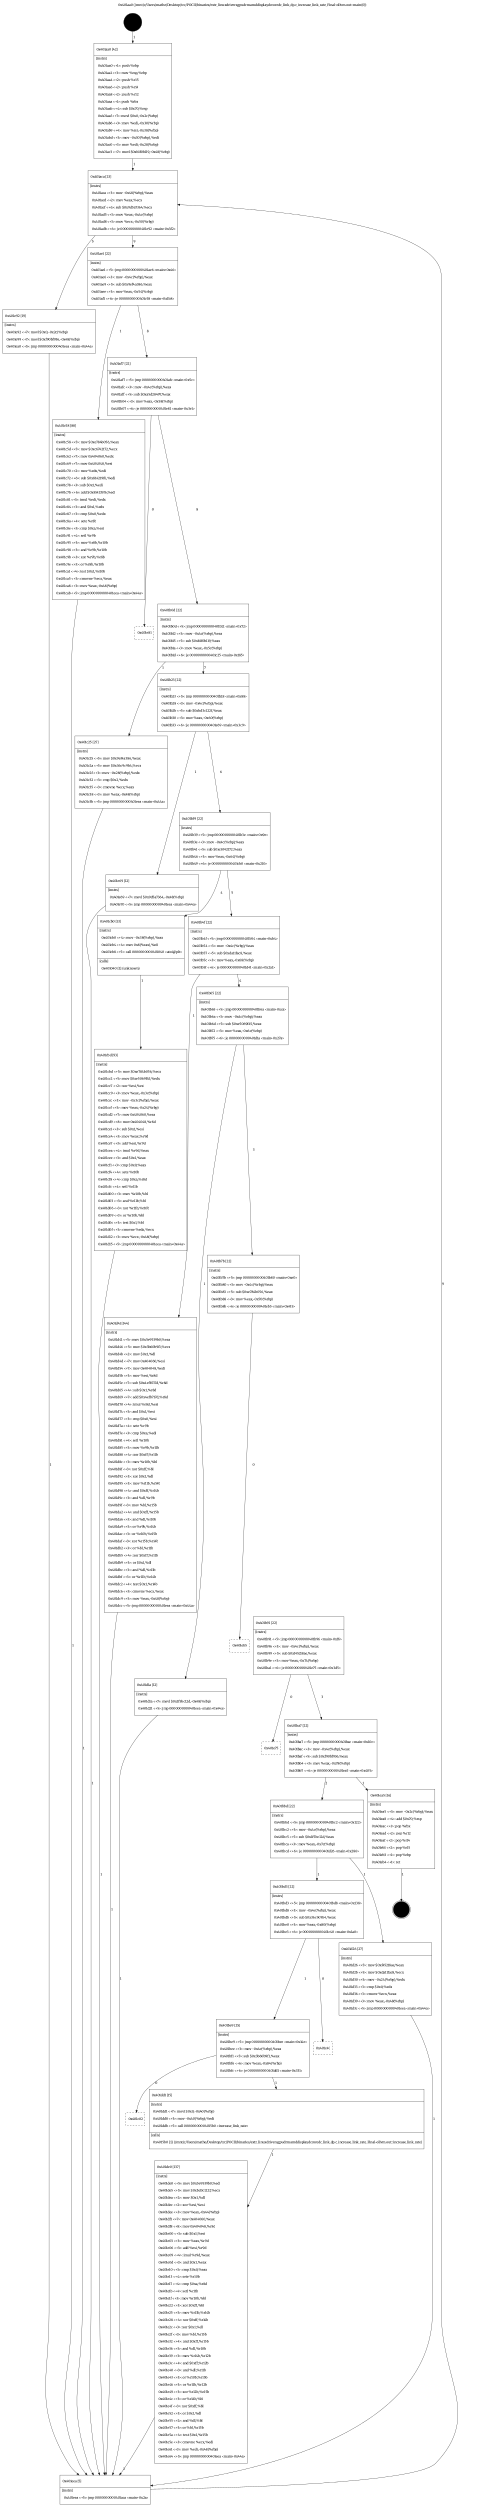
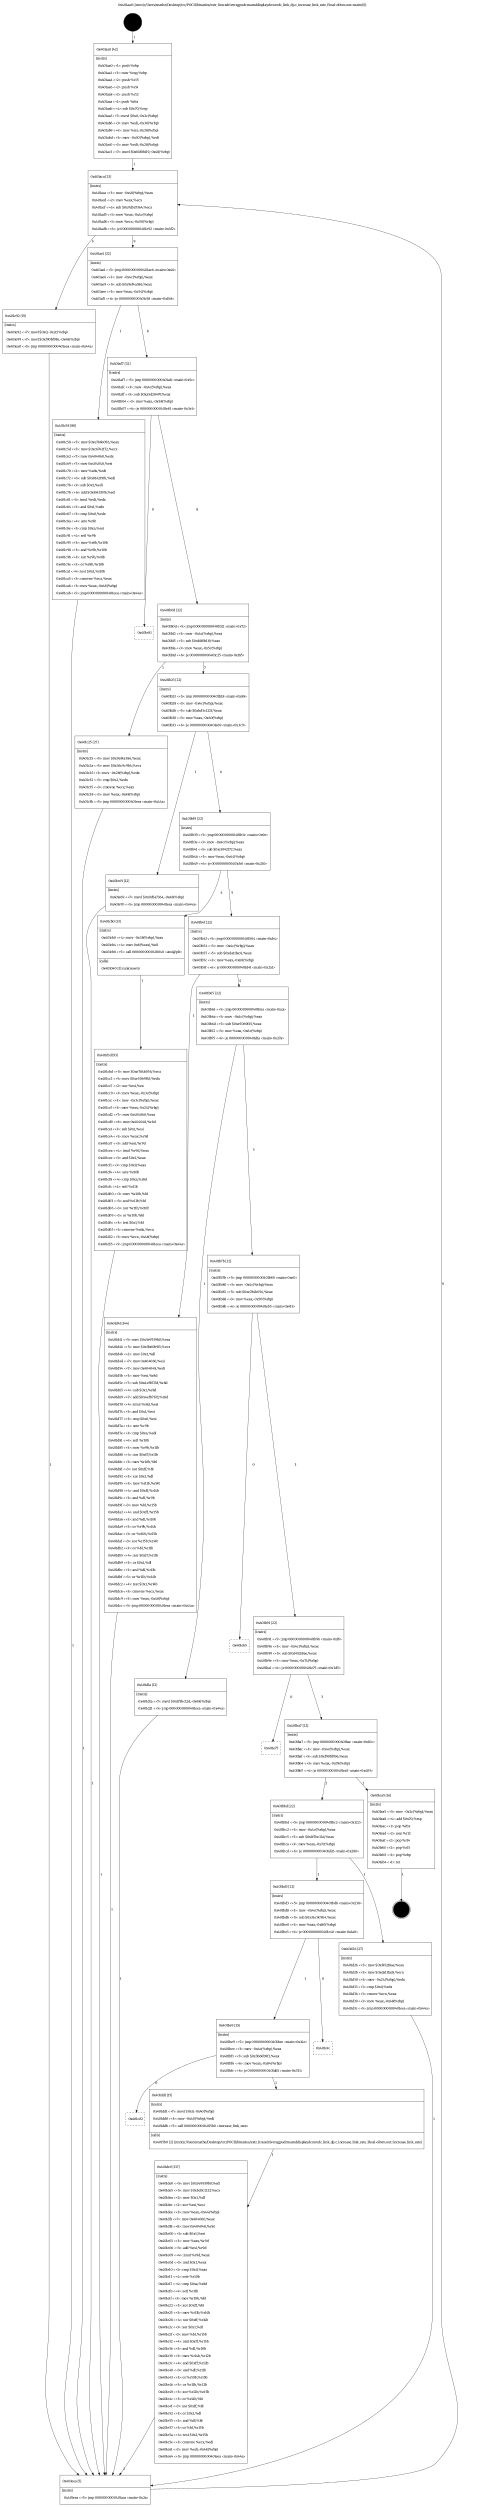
none -> (276, 1464)
